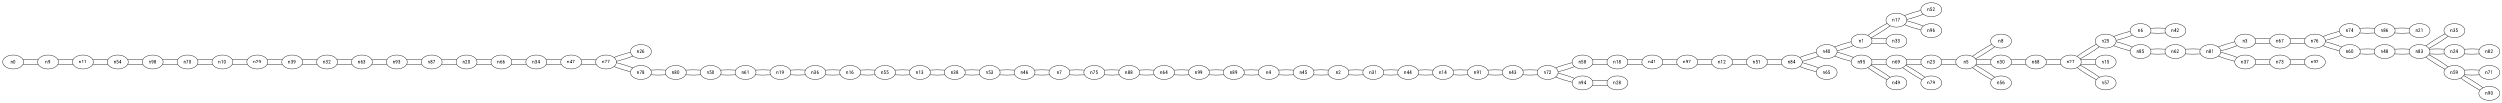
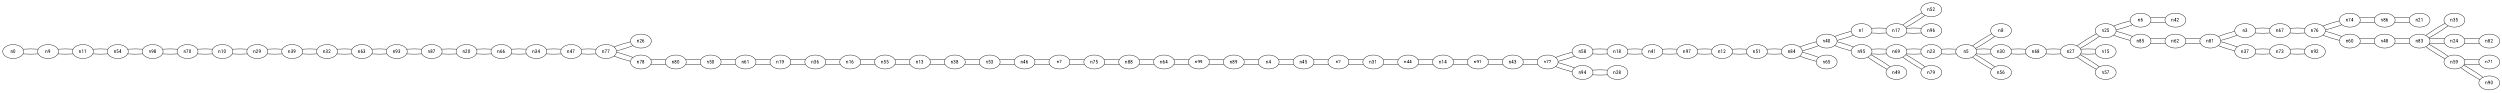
(1896, 41) -> none
